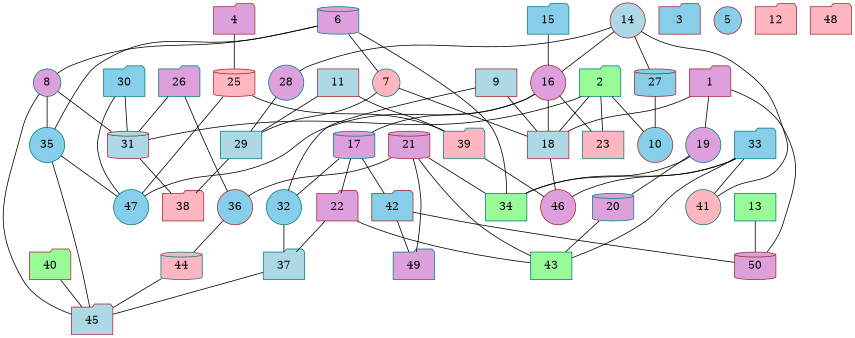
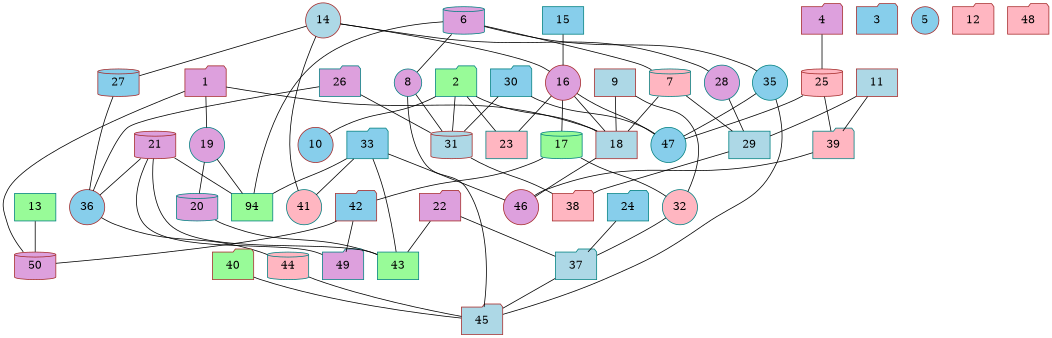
(548, 20) -> (563, 20)
(386, 83) -> (670, 83)
(47, 112) -> none
(655, 114) -> (99, 143)
(354, 145) -> (562, 145)
(345, 178) -> none
(284, 207) -> (680, 207)
(506, 207) -> (252, 207)
none -> (628, 207)
